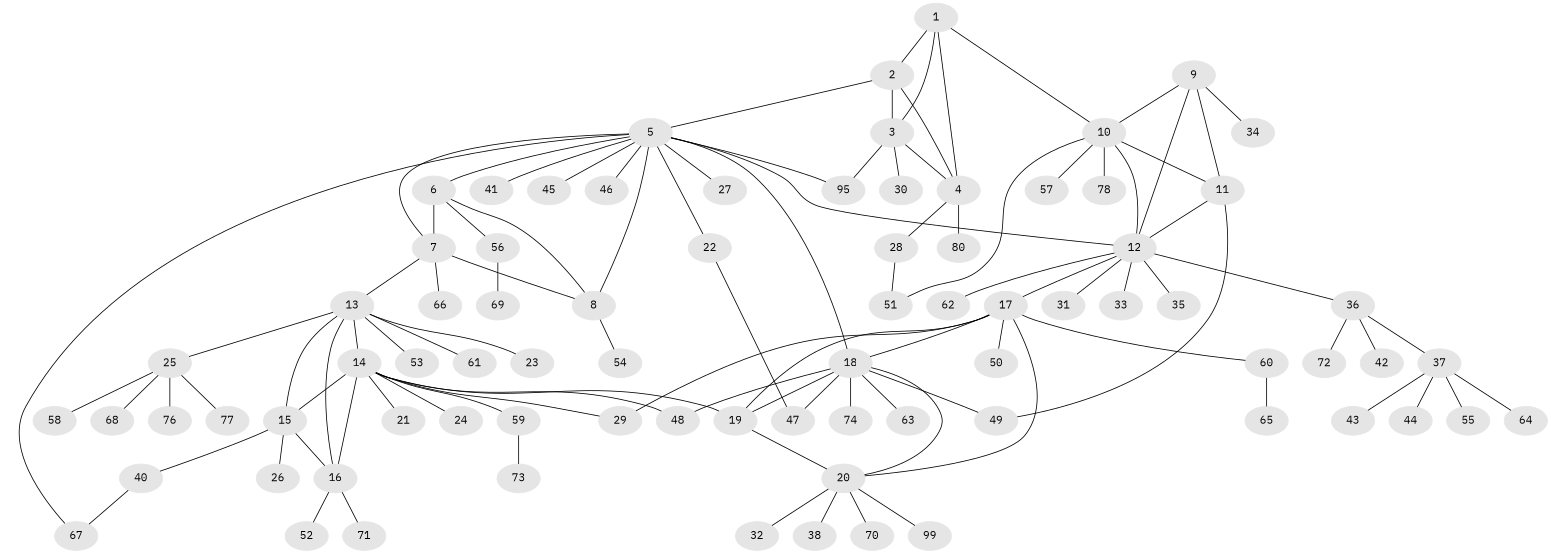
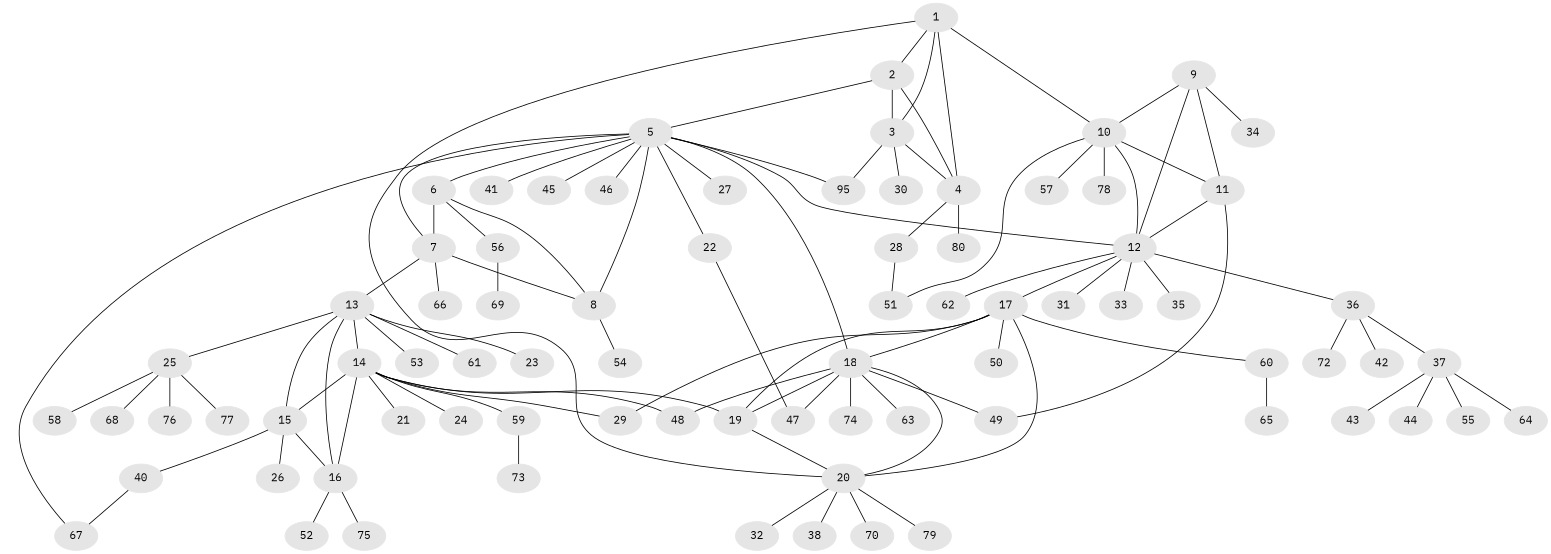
none -> (371, 222)
(364, 536) -> (364, 536)
(930, 536) -> (930, 536)
